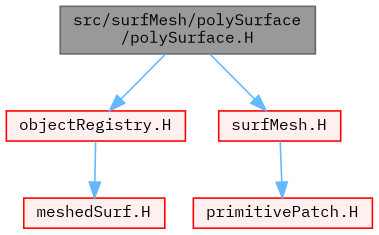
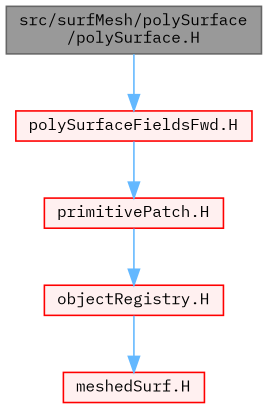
(143, 77) -> (134, 249)
(280, 126) -> (134, 126)
